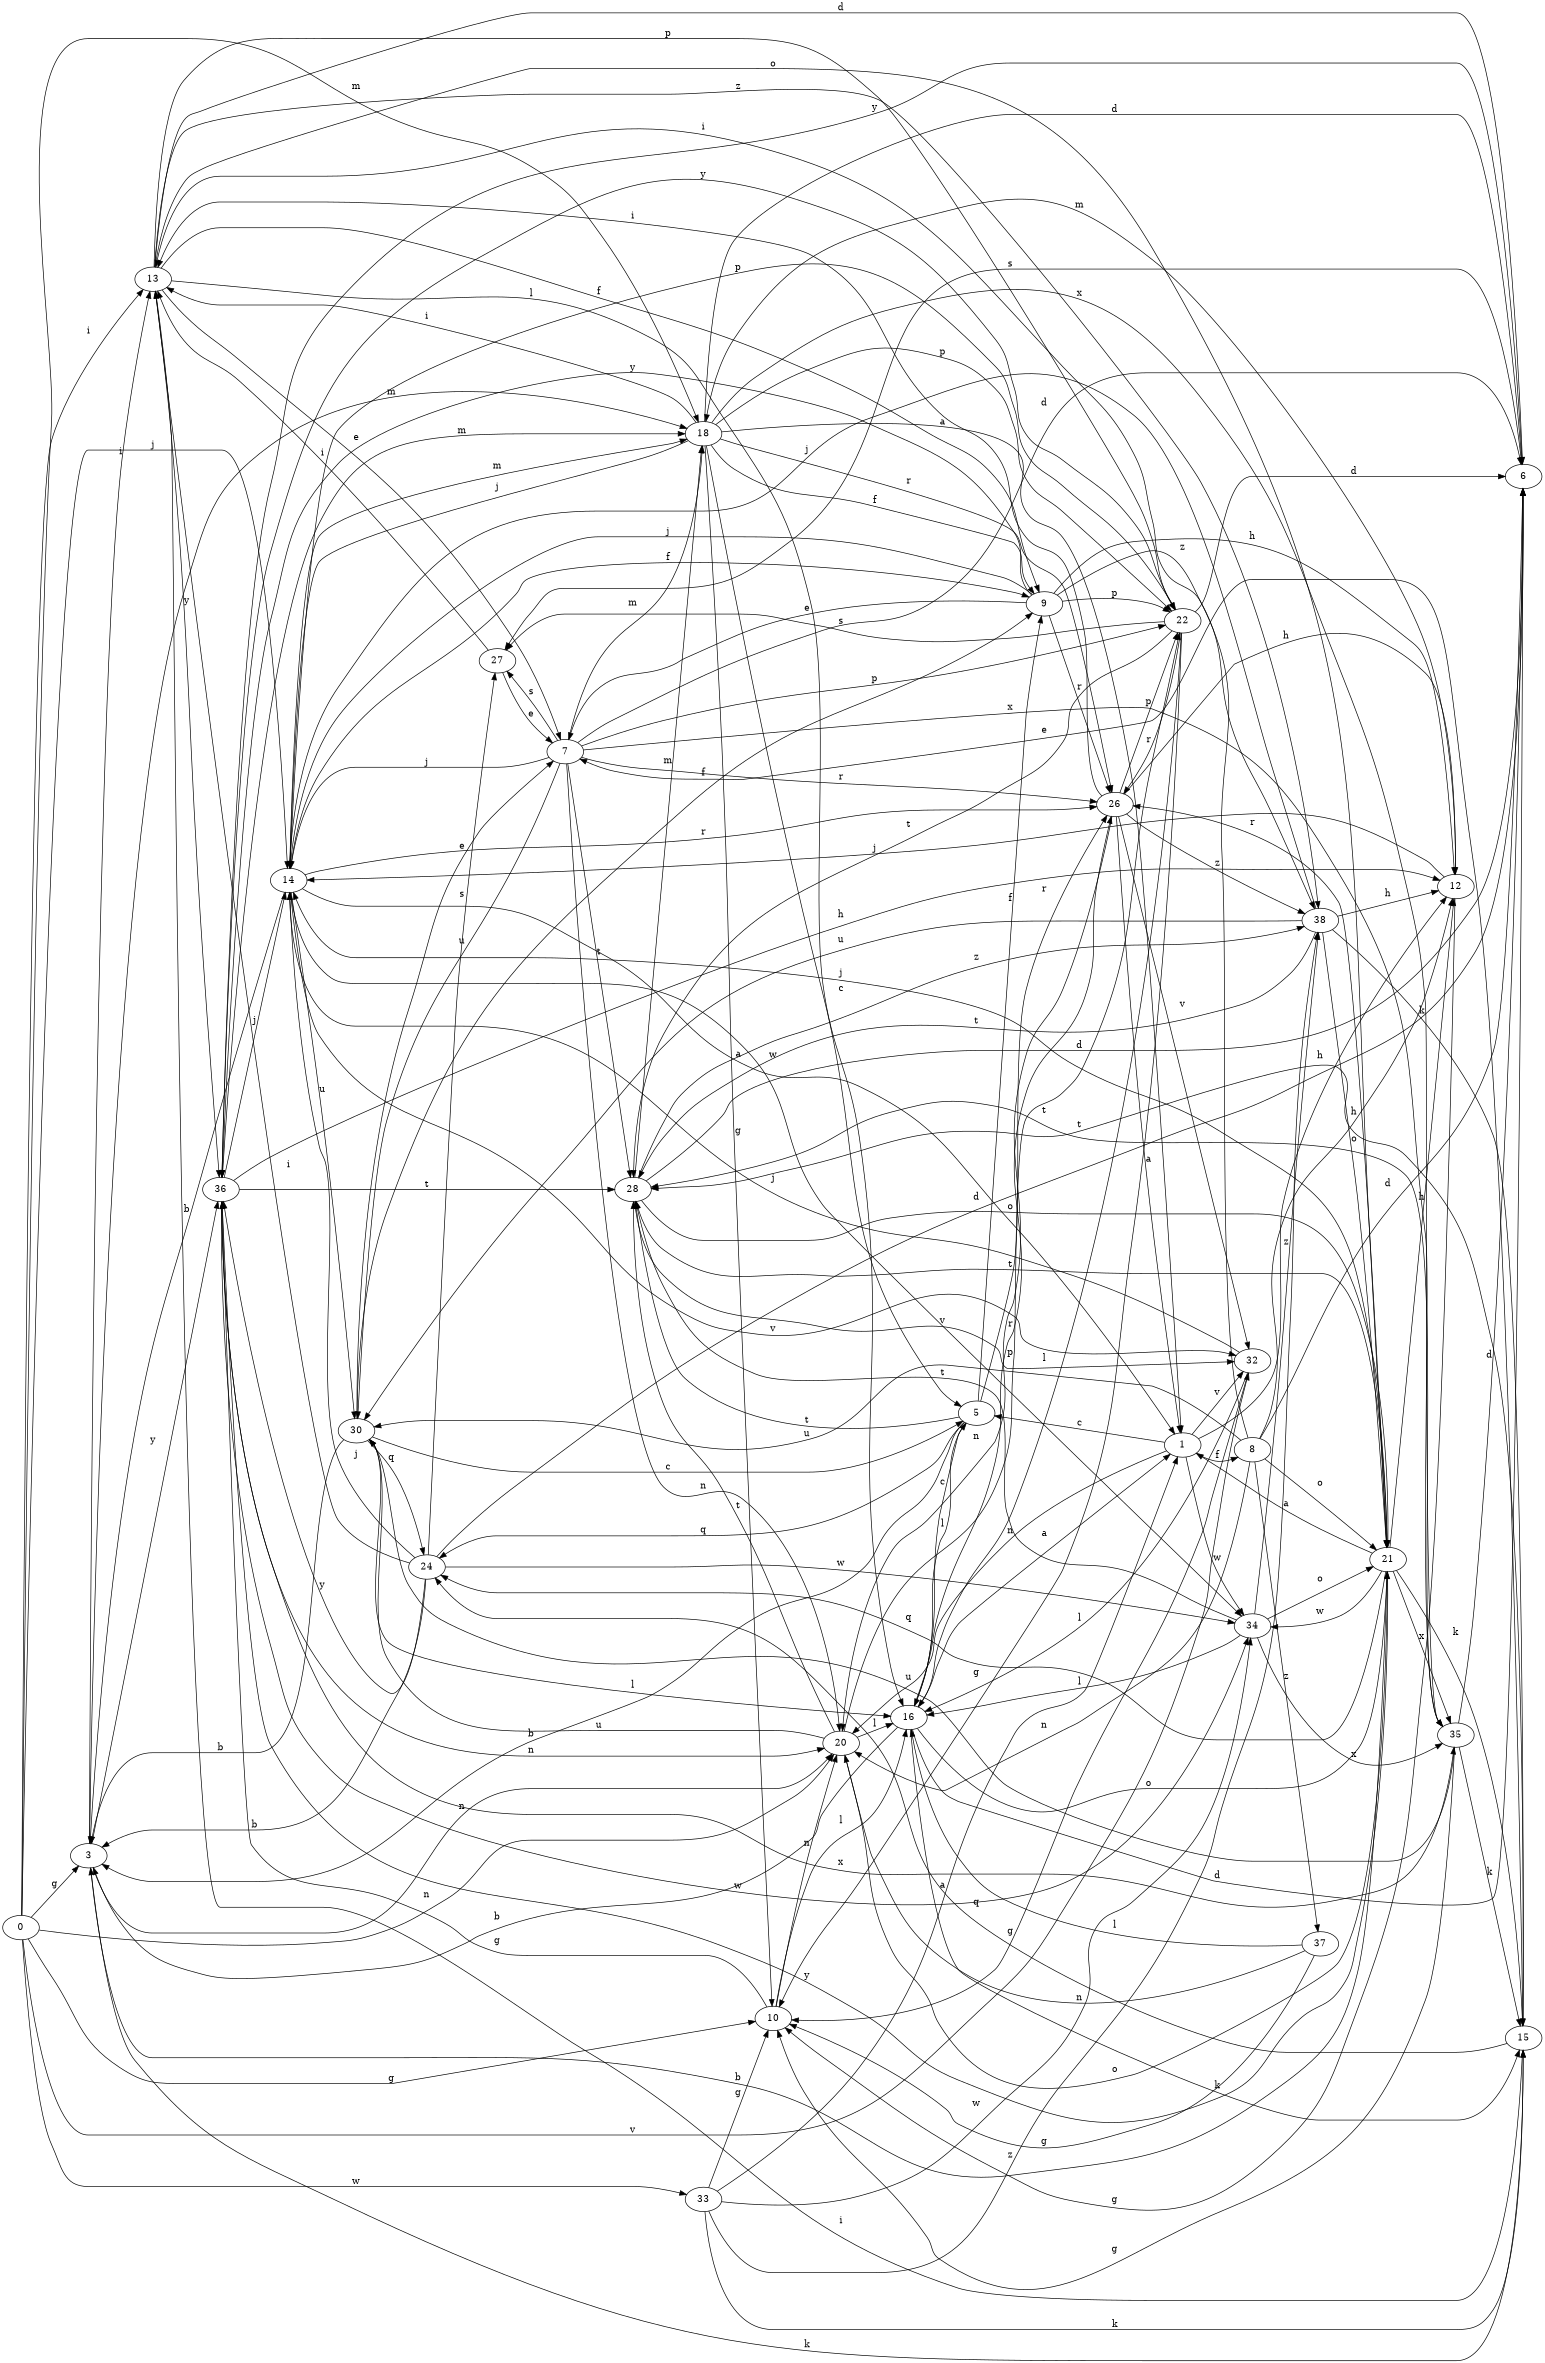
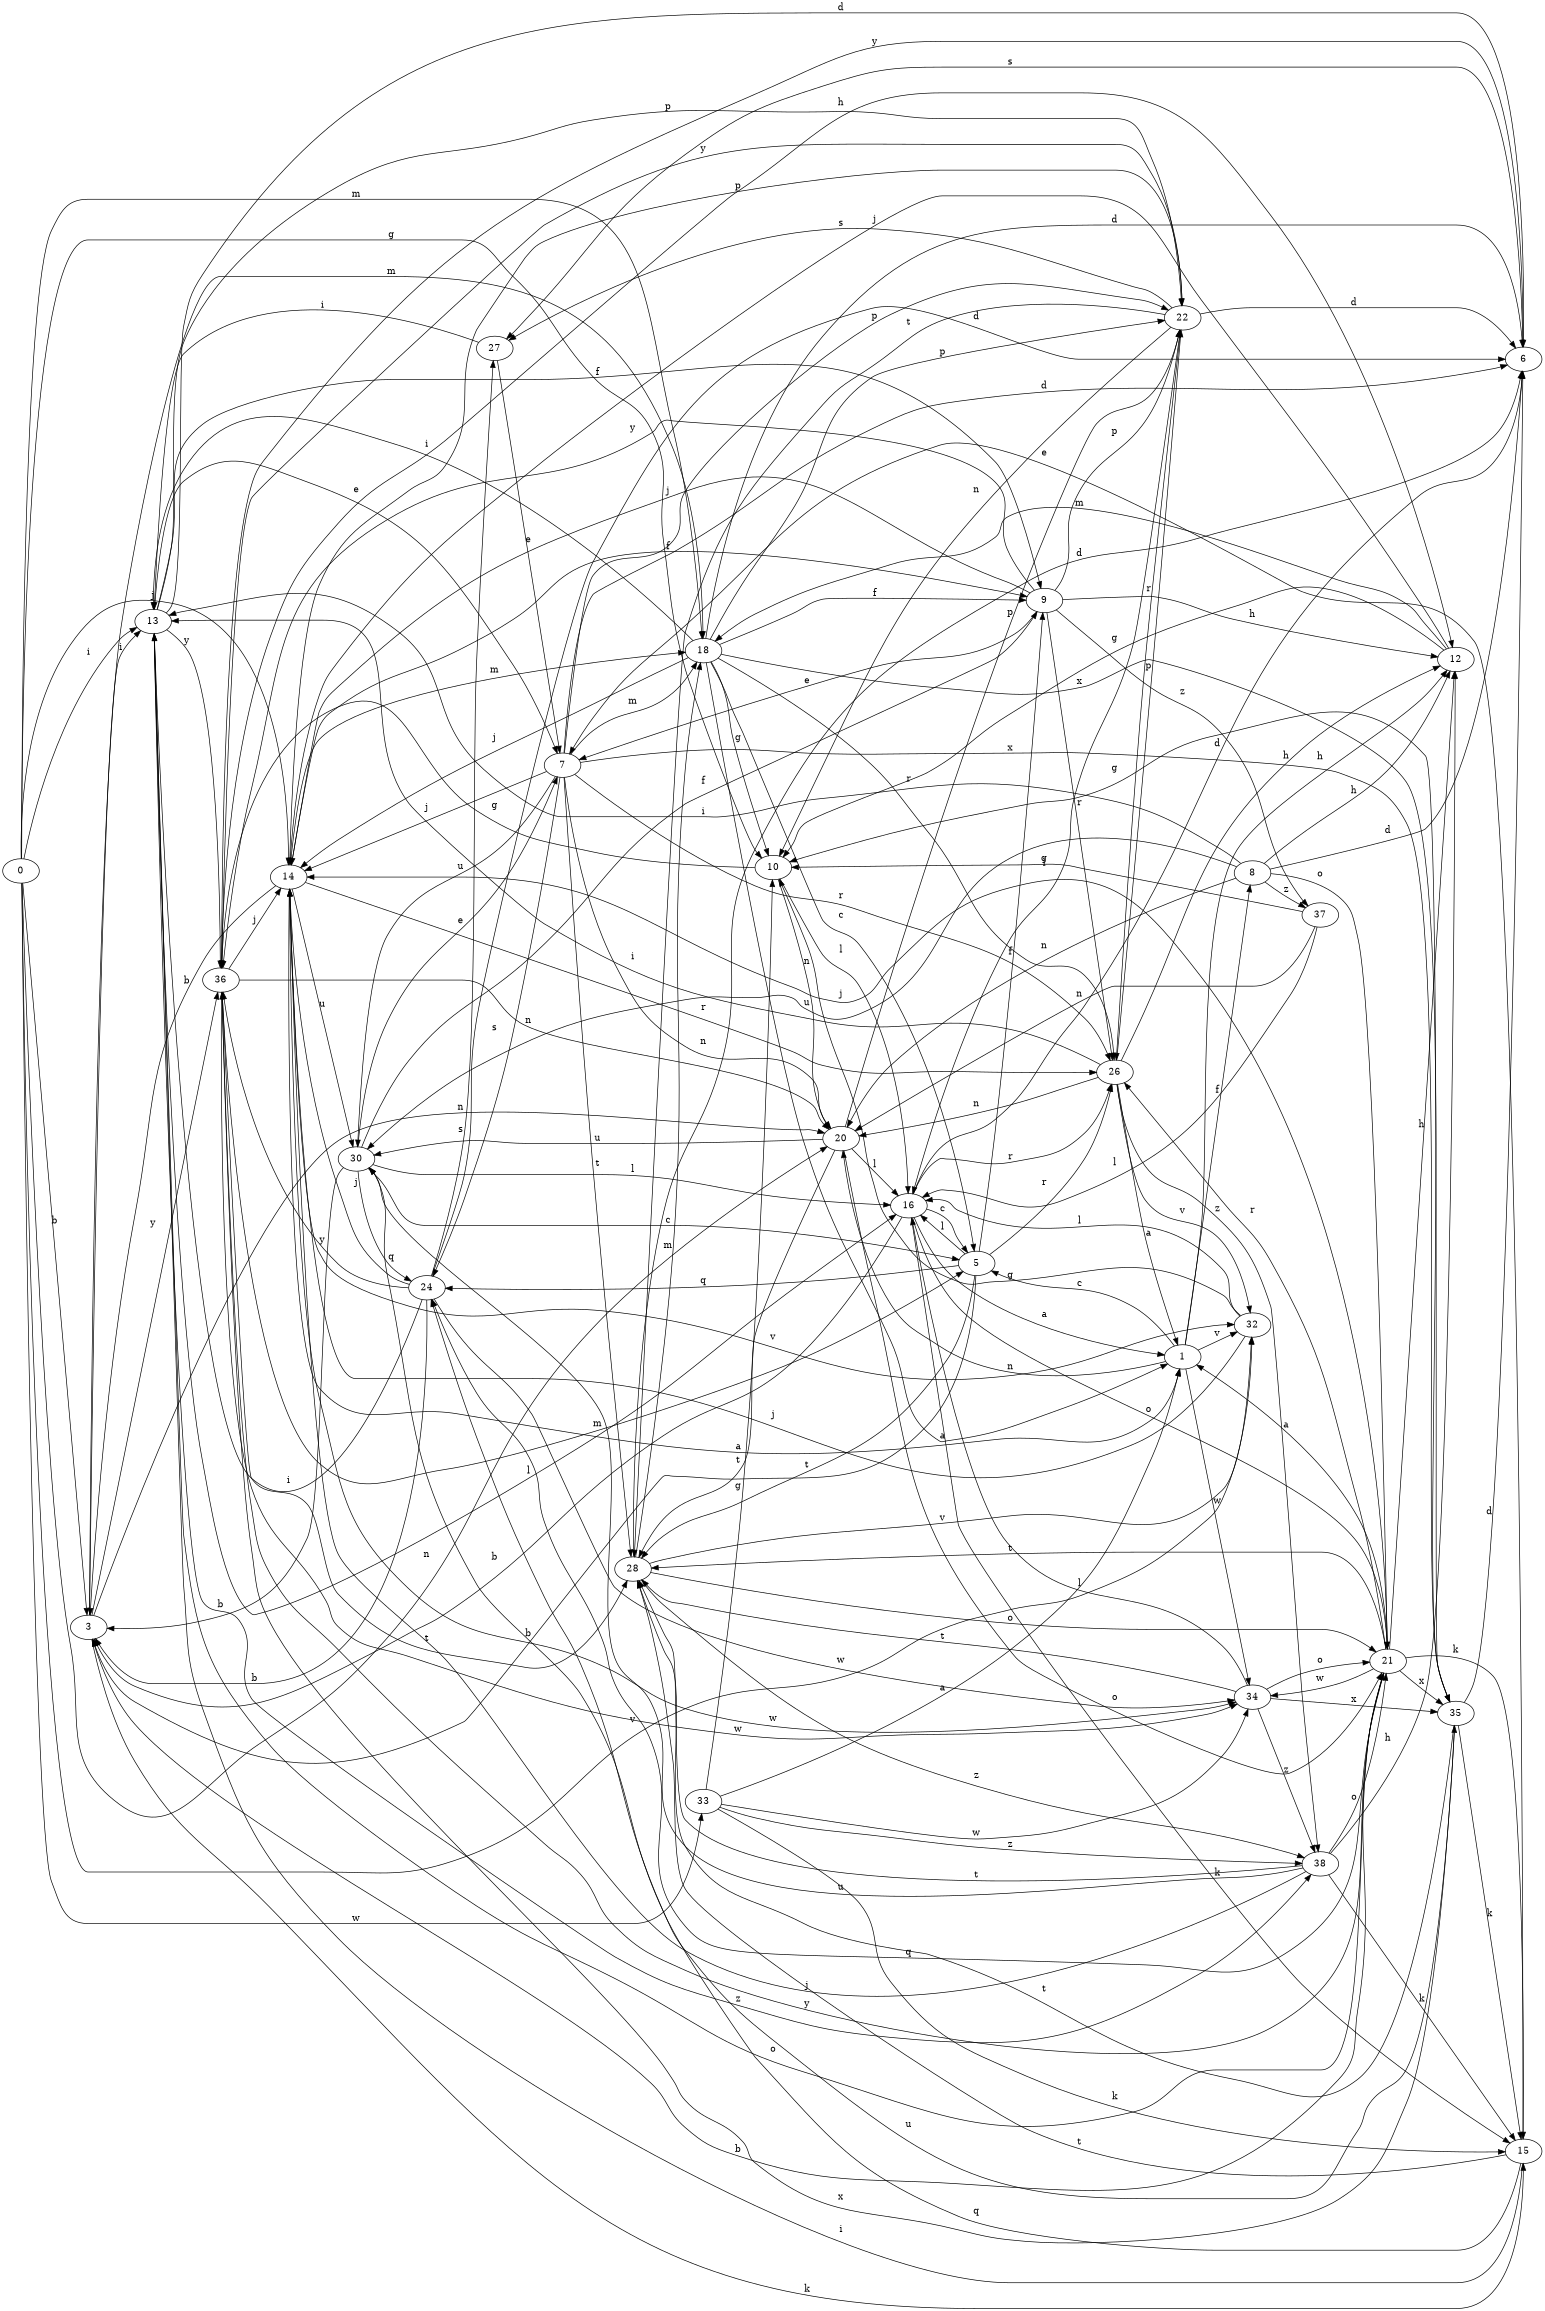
(282, 652) -> (383, 1482)
(536, 708) -> (514, 1028)
(1233, 731) -> (1215, 727)
(977, 1672) -> (977, 490)
(55, 1884) -> (55, 1221)
